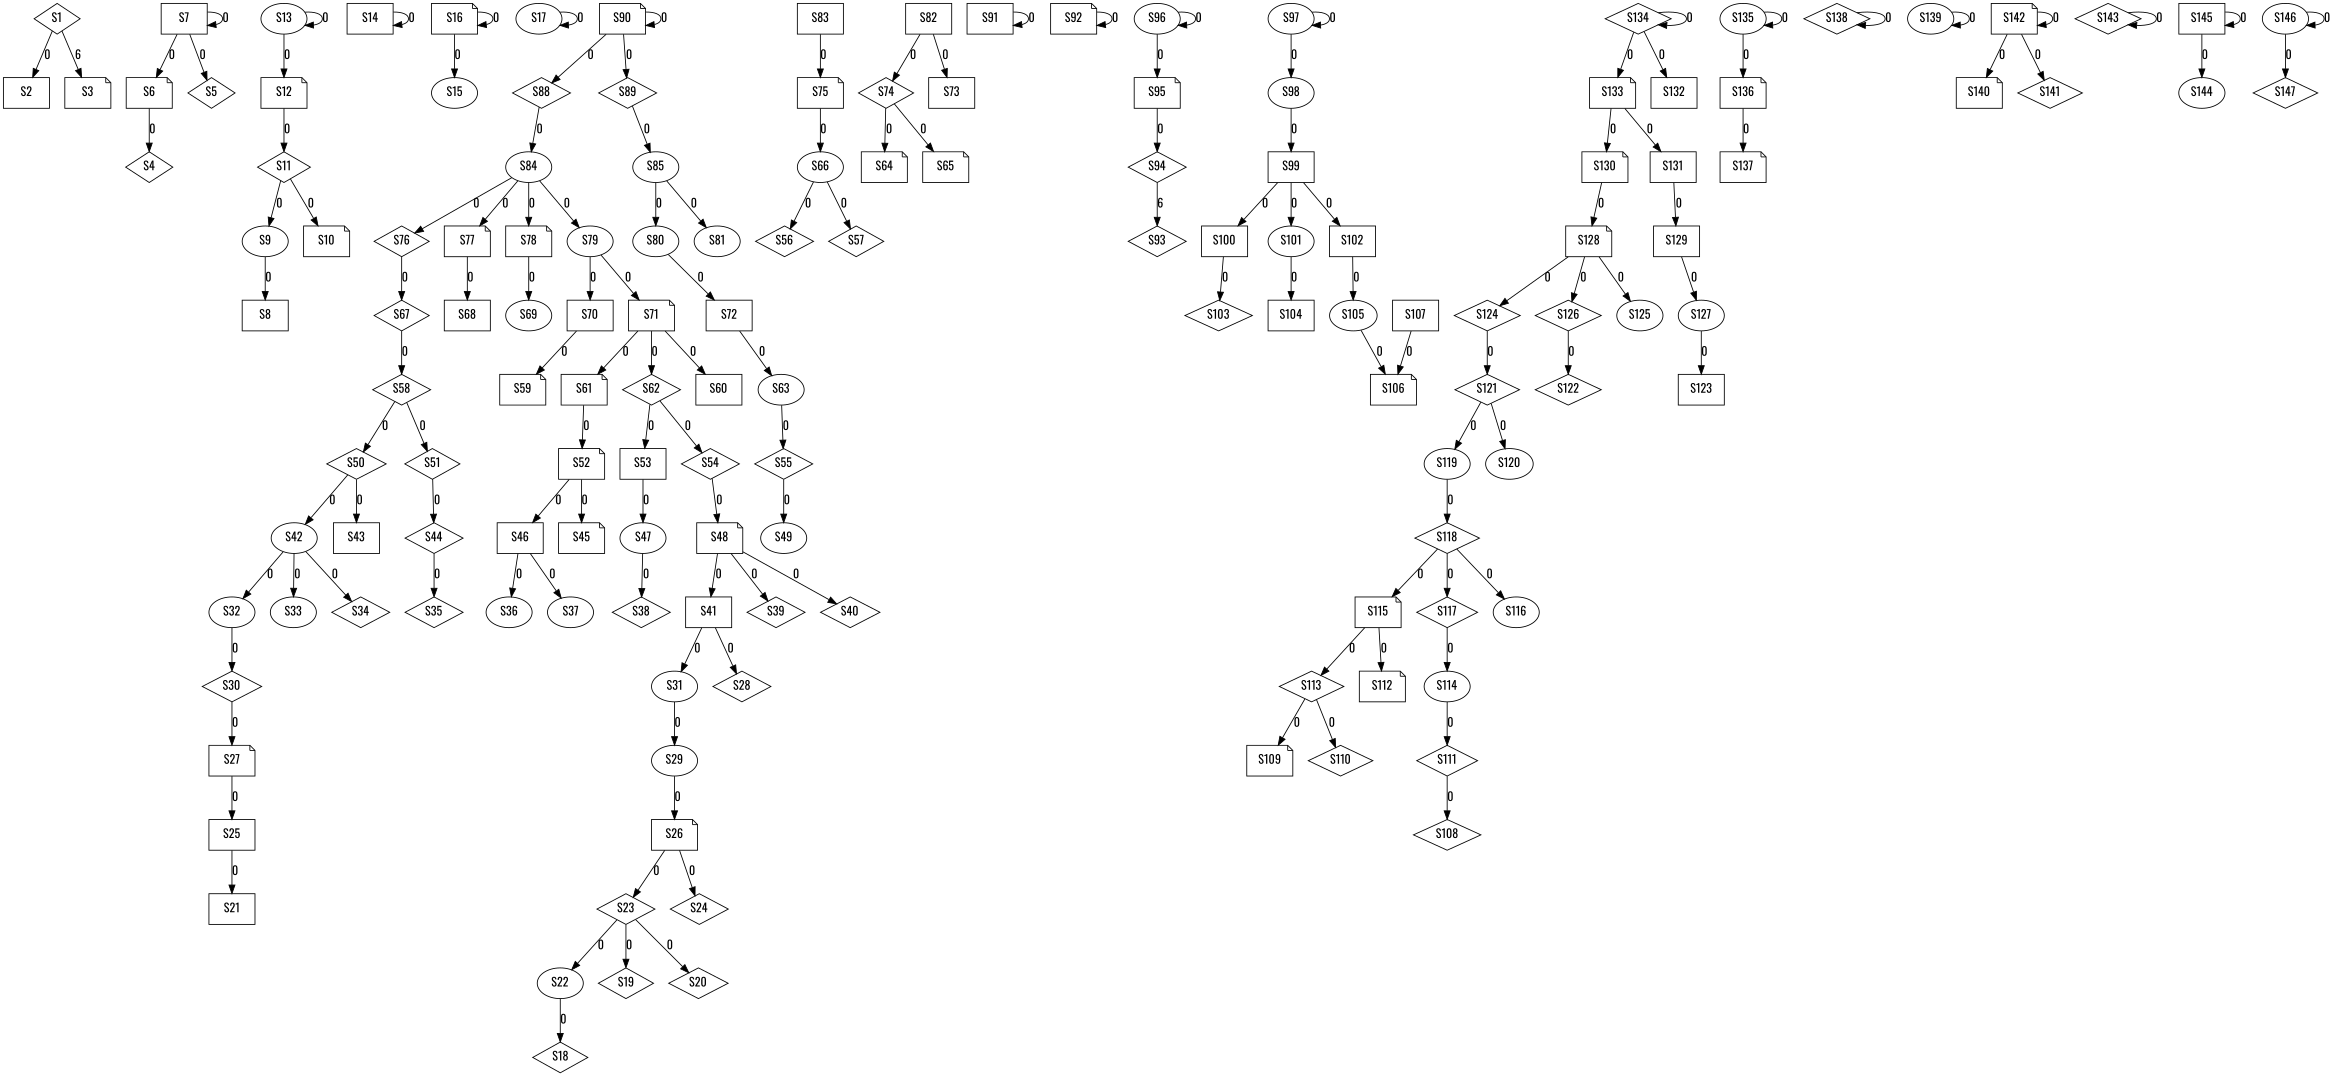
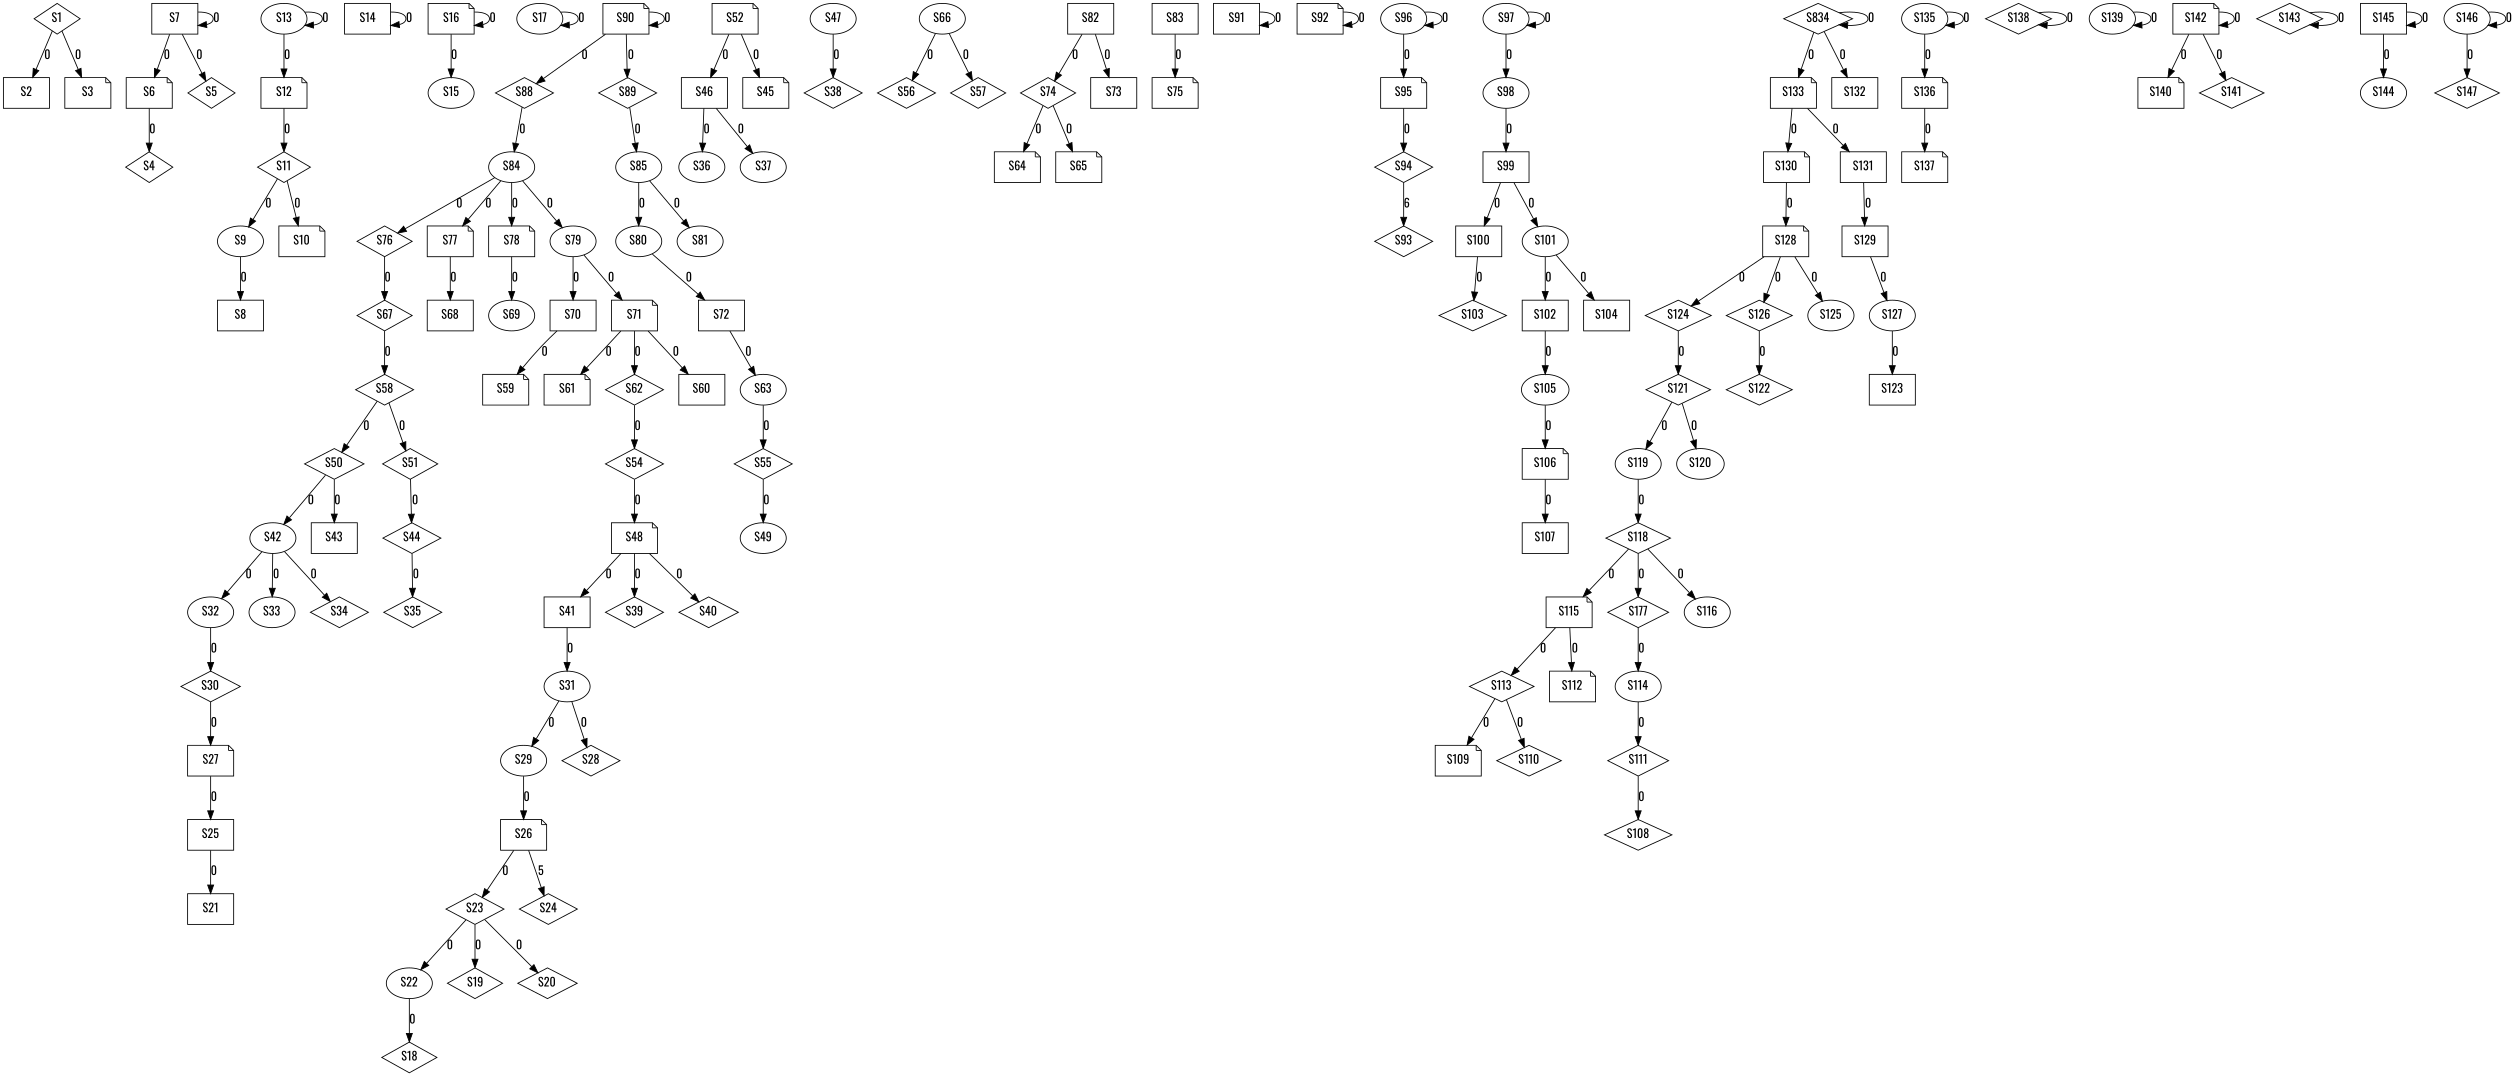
(1638, 19) -> (1818, 19)
(78, 56) -> (78, 56)
(820, 126) -> none
(1319, 201) -> (1545, 274)
(1406, 349) -> (1545, 497)
(583, 423) -> none
(643, 464) -> none
(1447, 612) -> (1638, 612)
(724, 647) -> (578, 720)
(692, 872) -> (541, 872)
